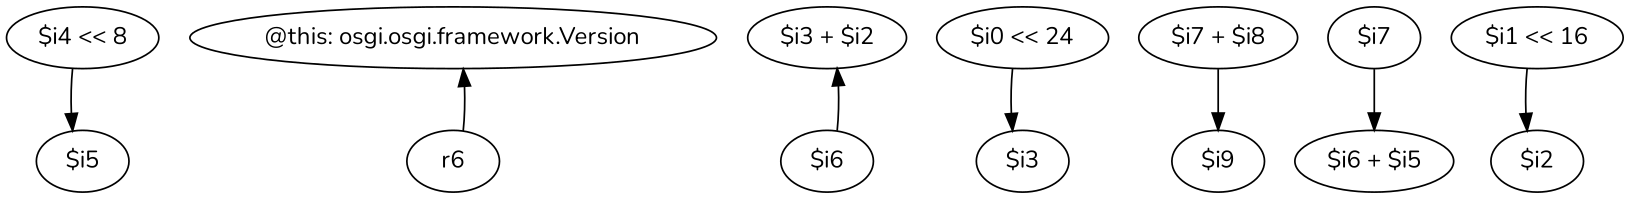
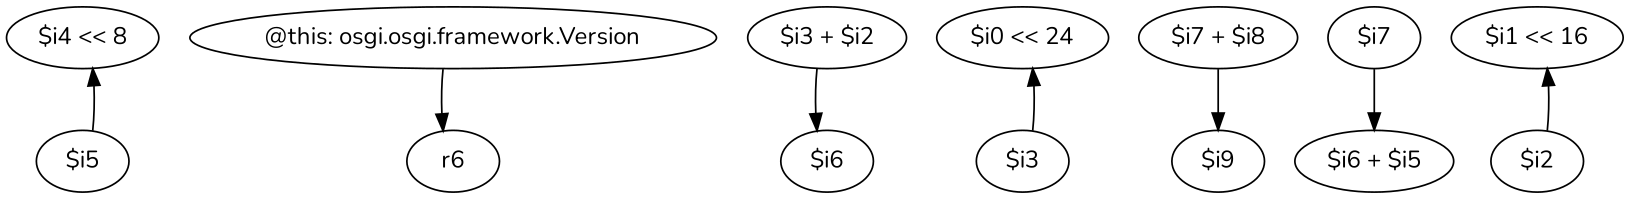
(71, 91) -> (94, 108)
(1011, 91) -> (1034, 108)
(1526, 91) -> (1549, 108)
(839, 108) -> (816, 91)
(465, 109) -> (442, 91)
